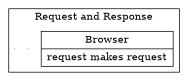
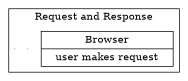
(107, 57) -> (107, 57)
